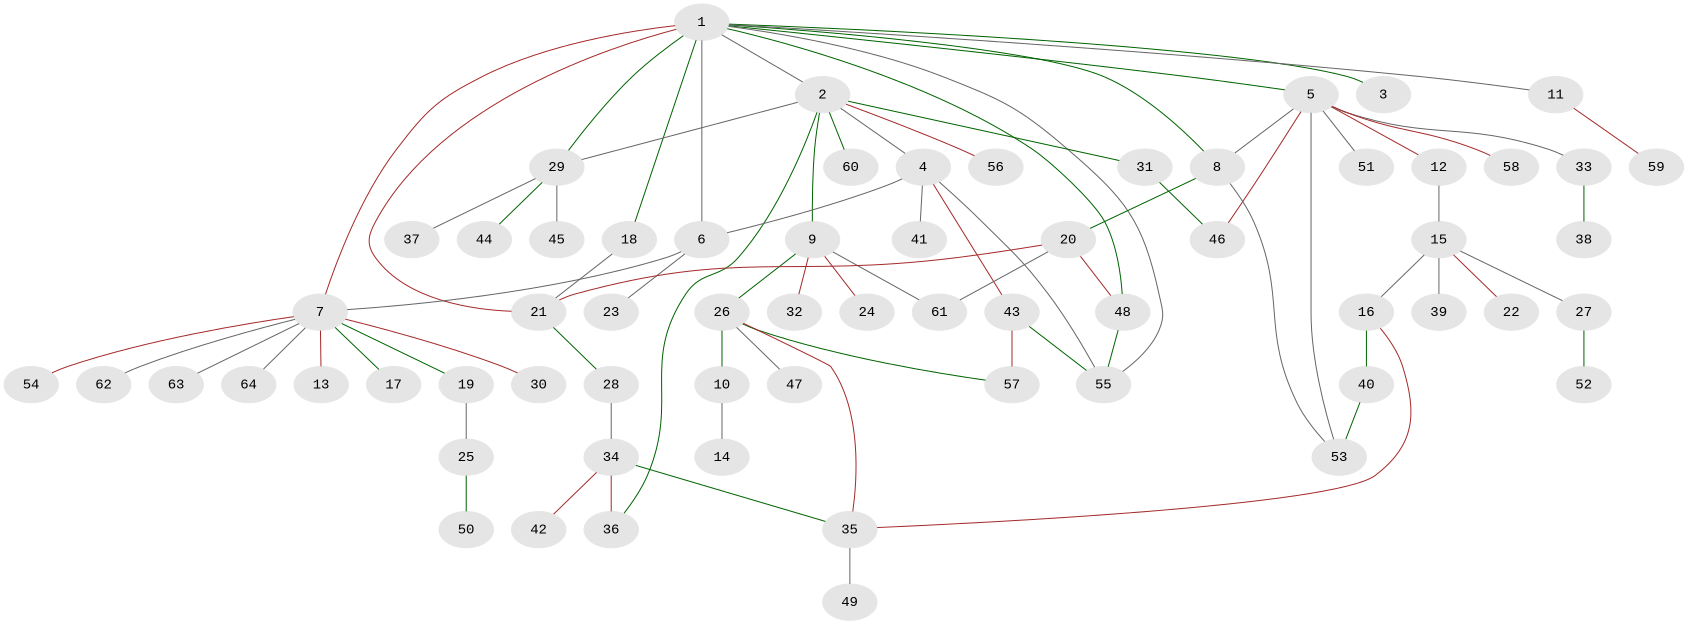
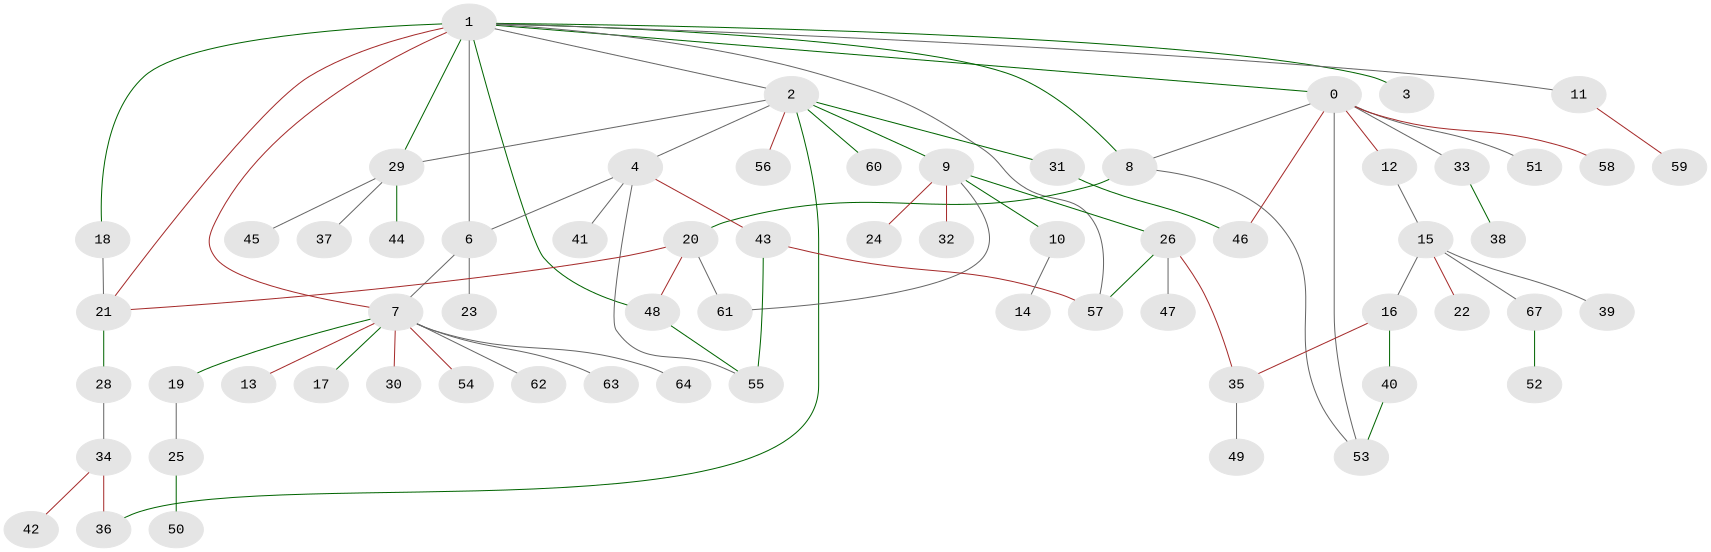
(1311, 95) -> (1334, 95)
(1029, 119) -> (850, 83)
(1584, 312) -> (1535, 312)
(722, 349) -> (1009, 208)
(731, 493) -> none
